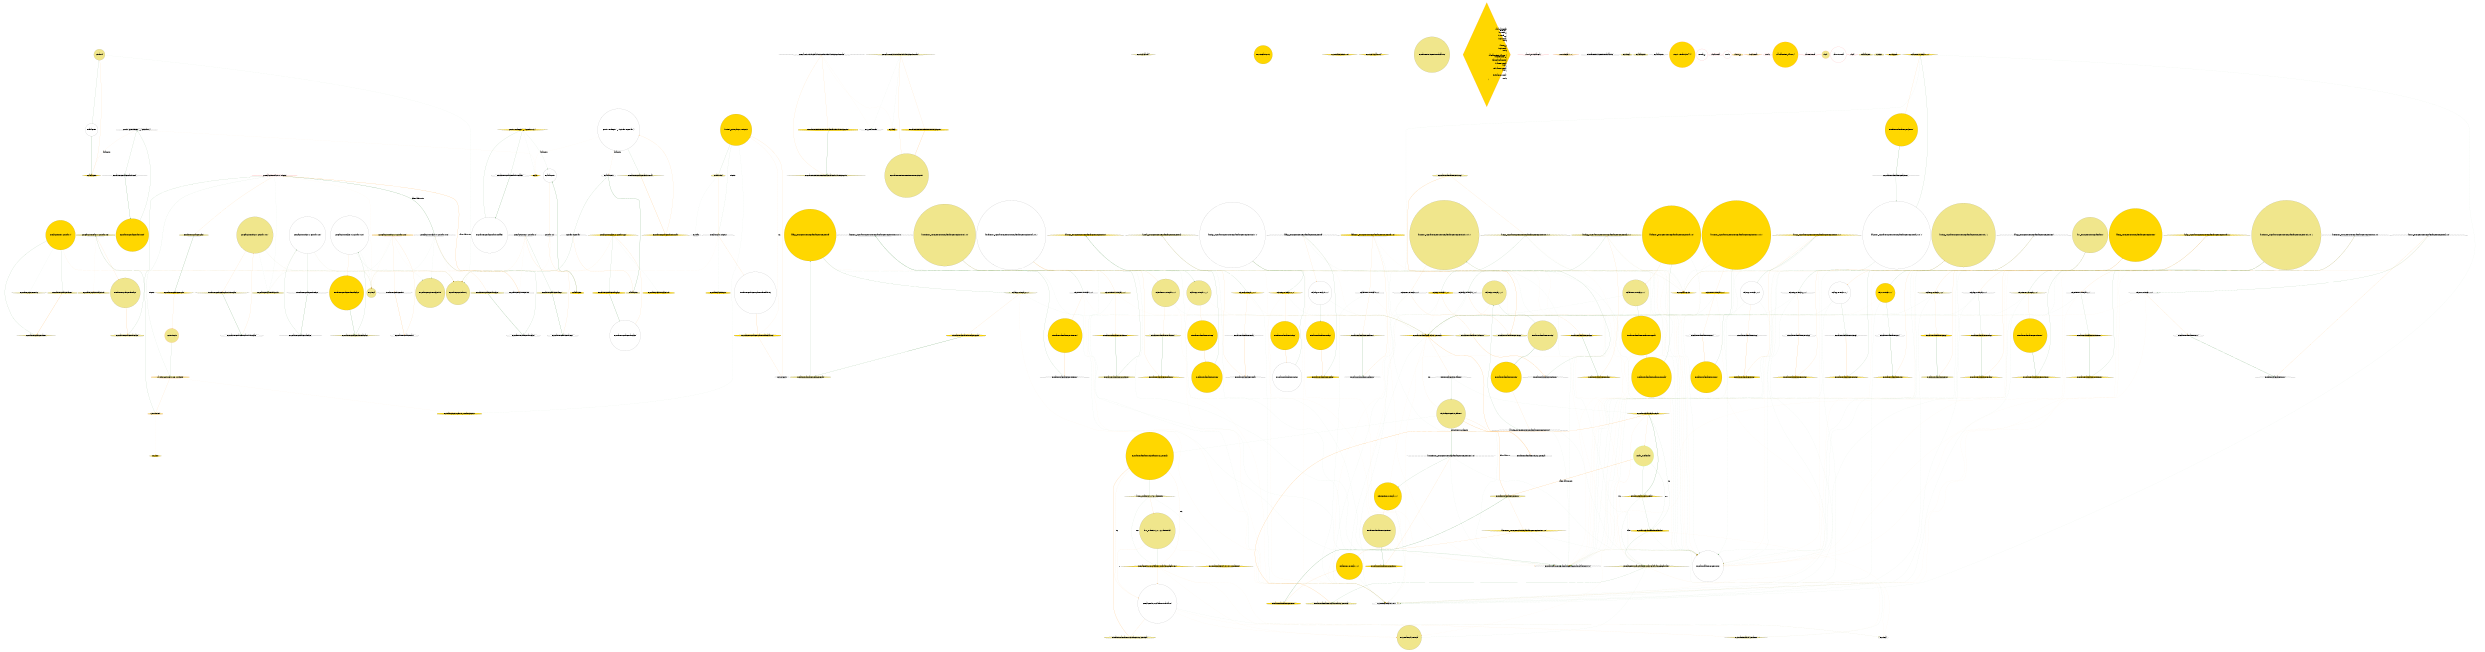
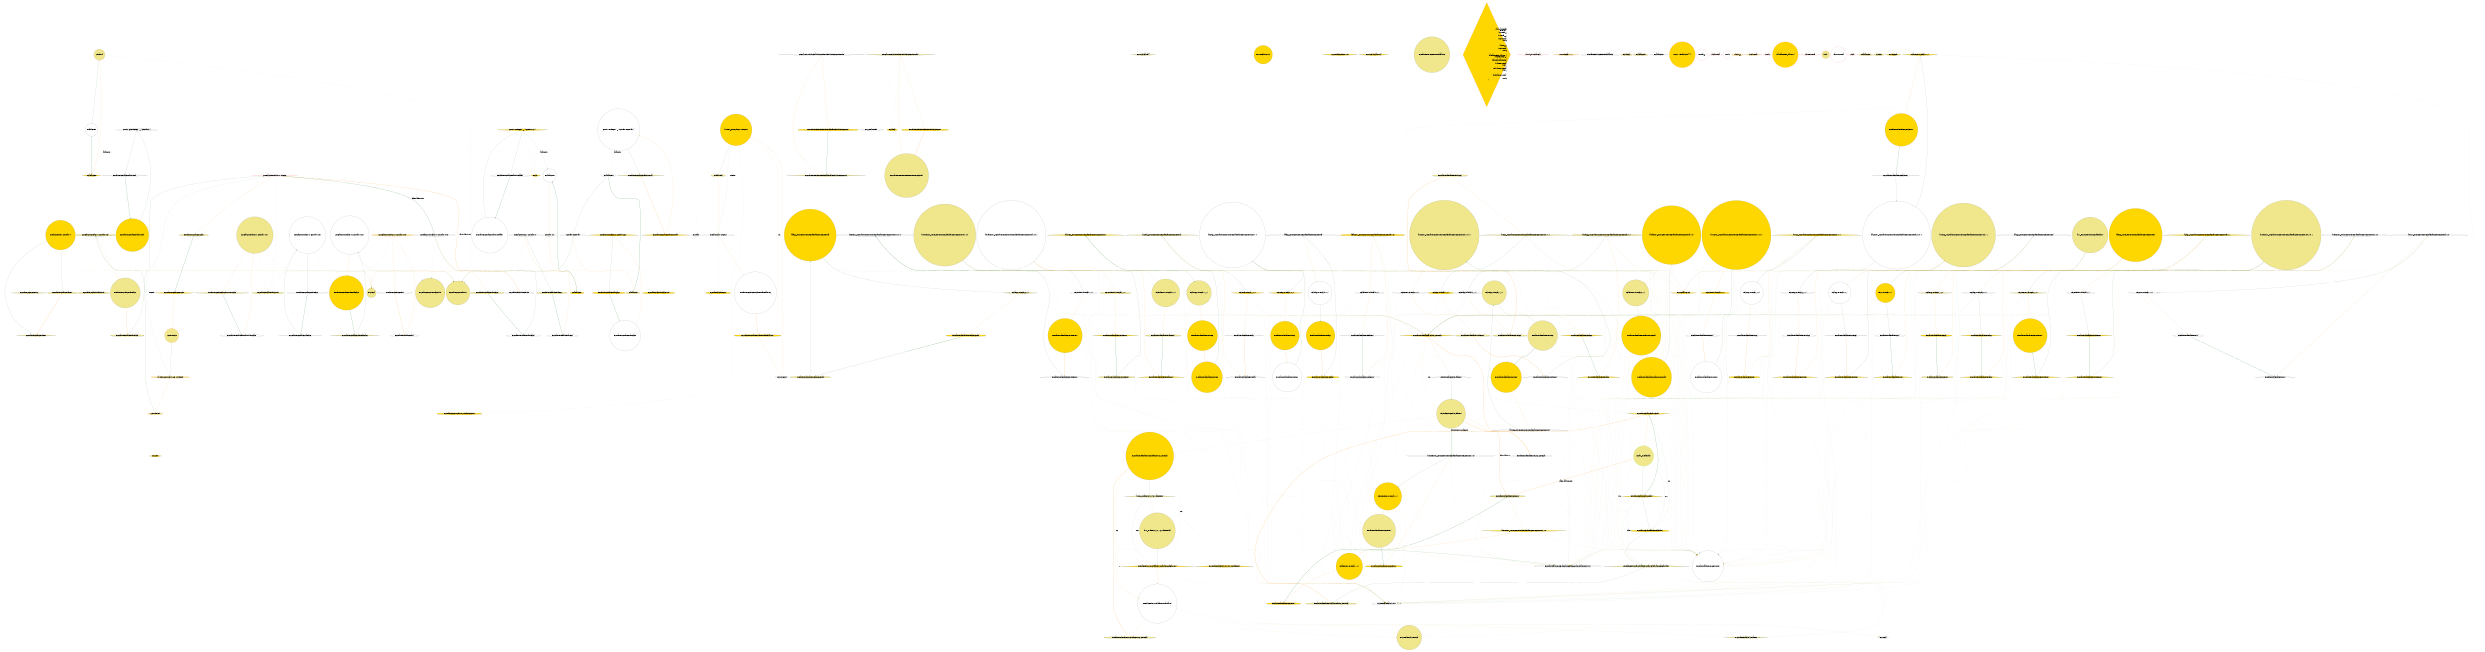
(1362, 336) -> (1362, 336)
(1599, 377) -> (1599, 377)
(1706, 377) -> (1706, 377)
